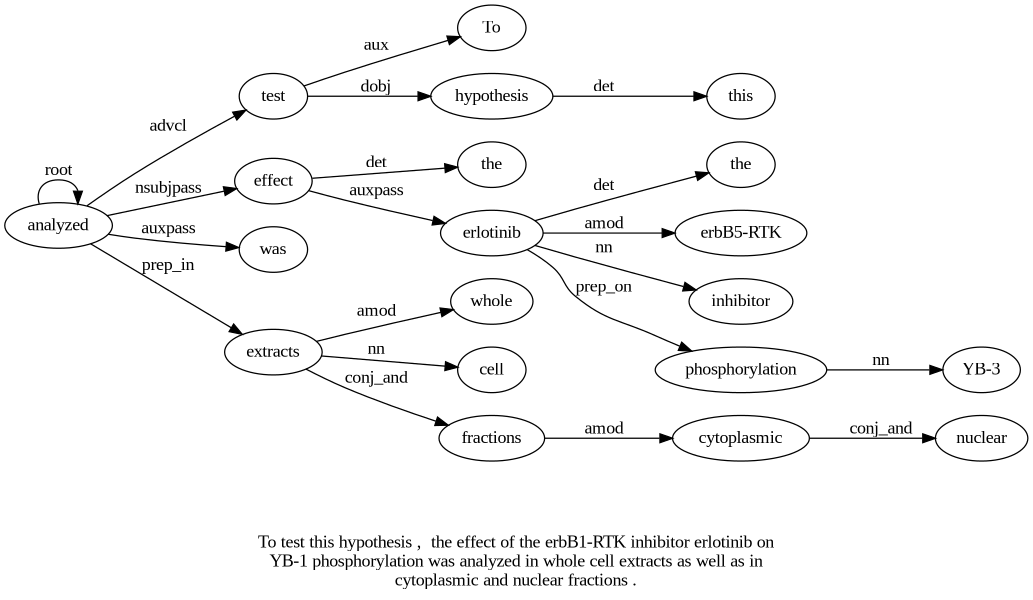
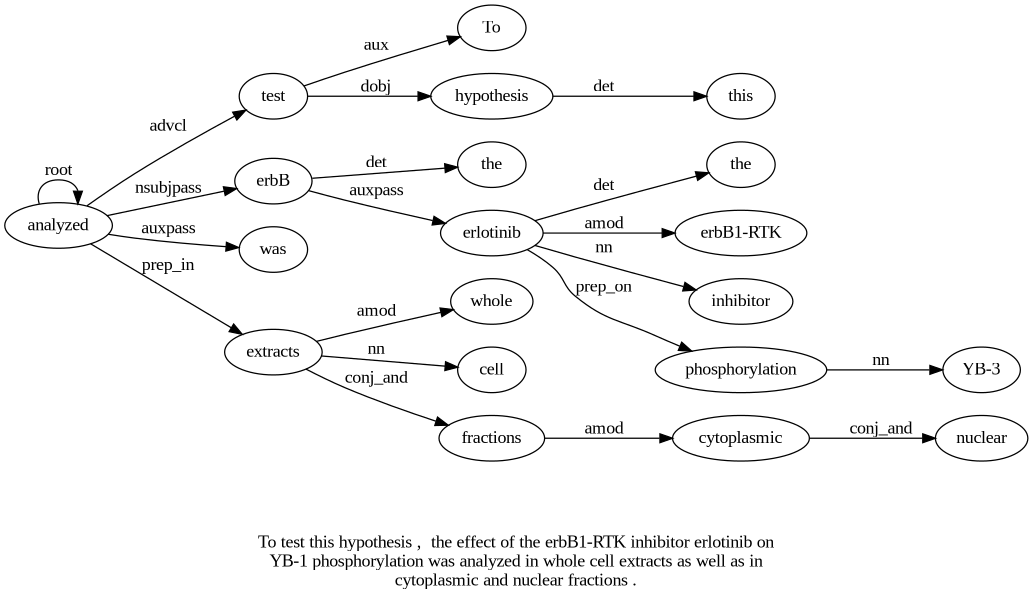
(273, 181) -> (273, 181)
(741, 233) -> (741, 233)
